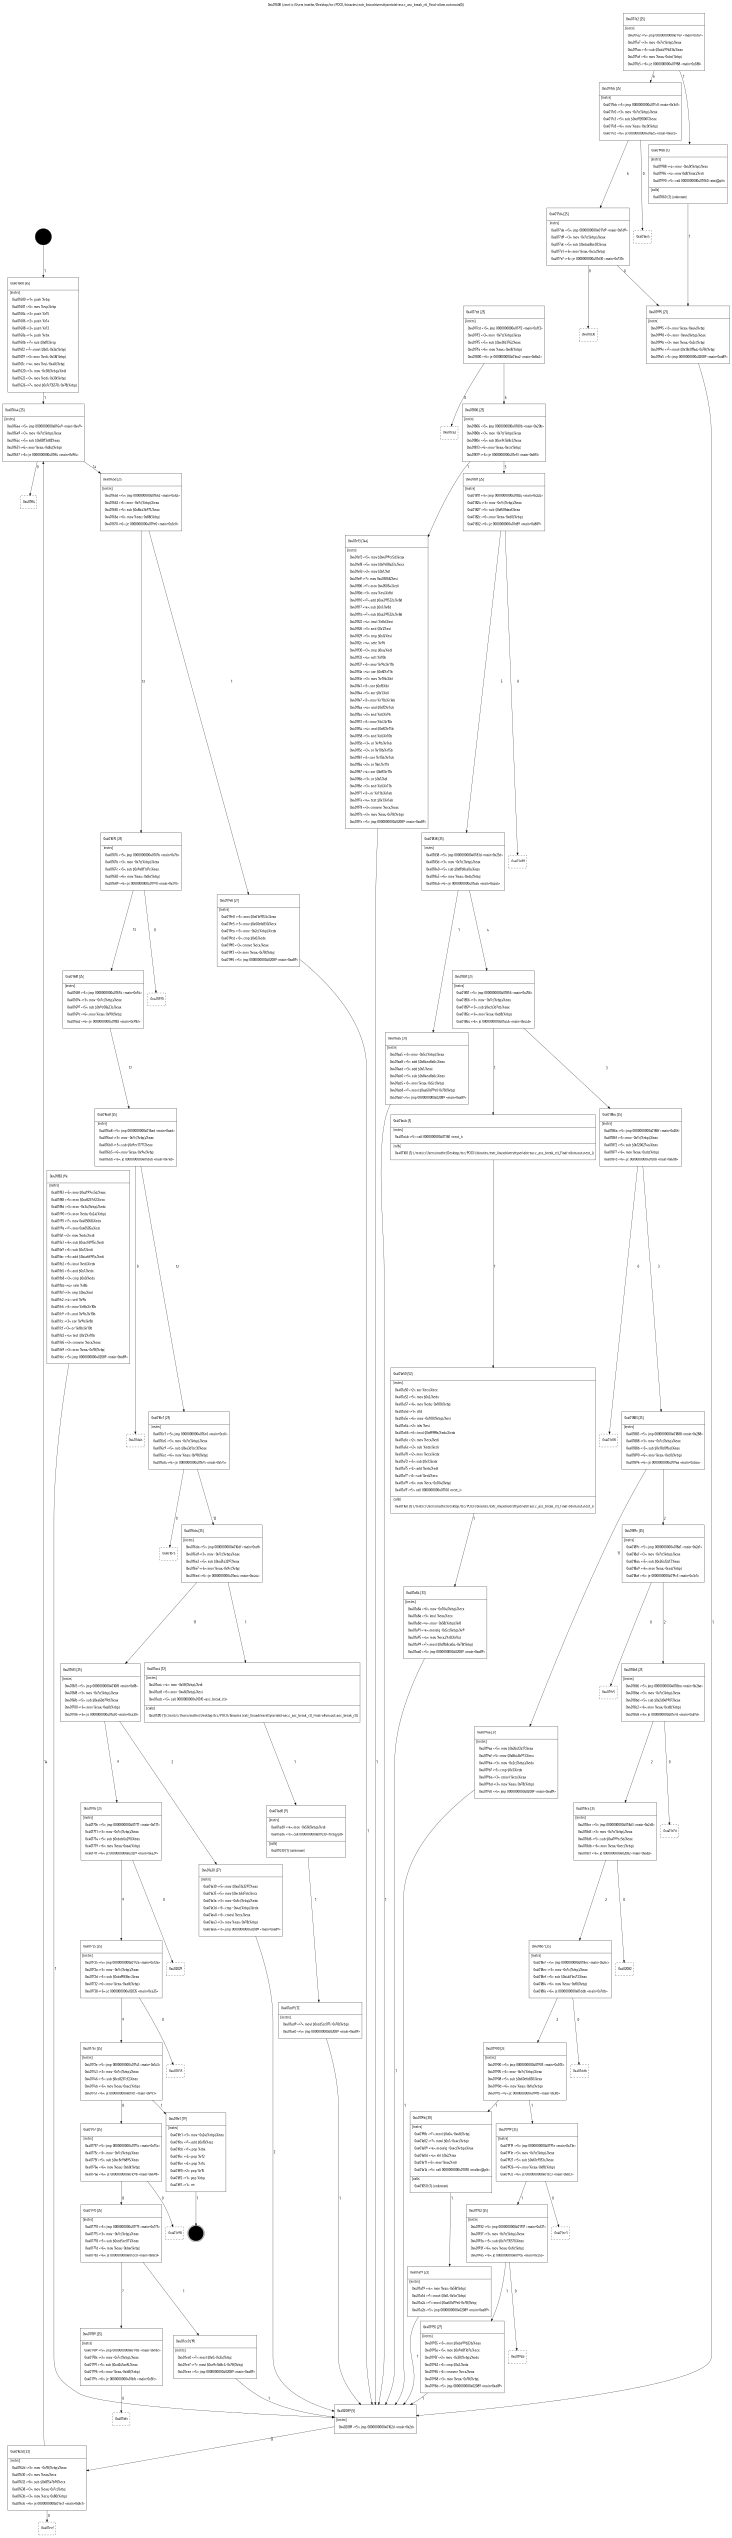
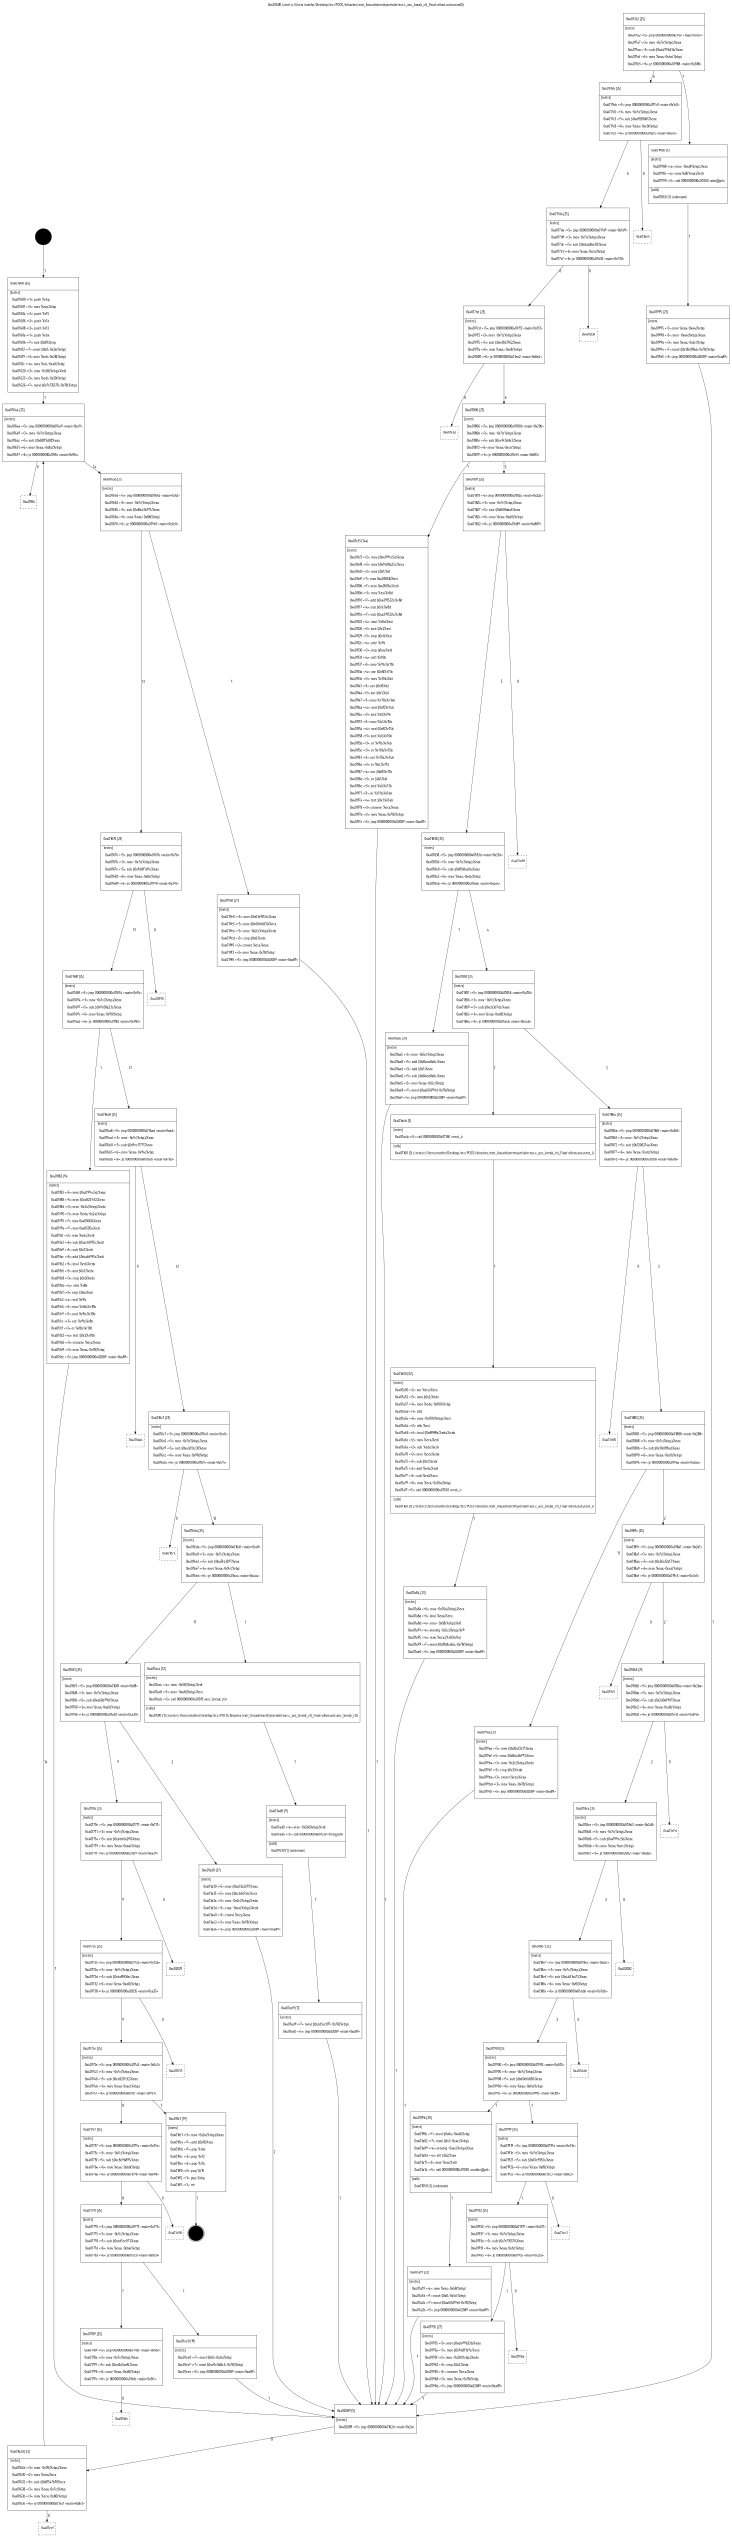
(637, 285) -> (547, 285)
none -> (93, 1098)
